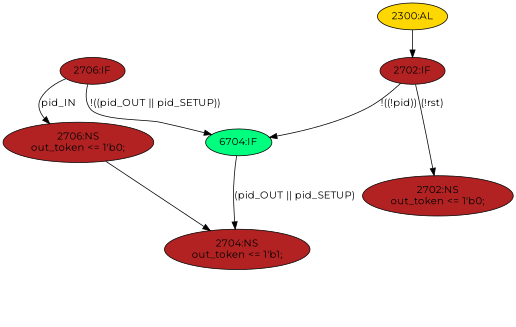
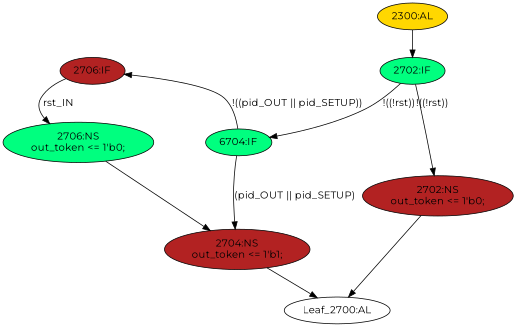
(413, 71) -> (413, 71)
(59, 103) -> (59, 103)
(399, 103) -> (399, 103)
(432, 103) -> (432, 103)
(134, 120) -> (196, 86)
(78, 142) -> (78, 142)
none -> (337, 310)
